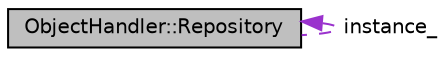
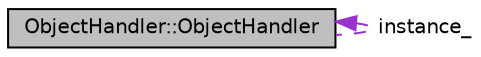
(155, 28) -> (172, 28)
